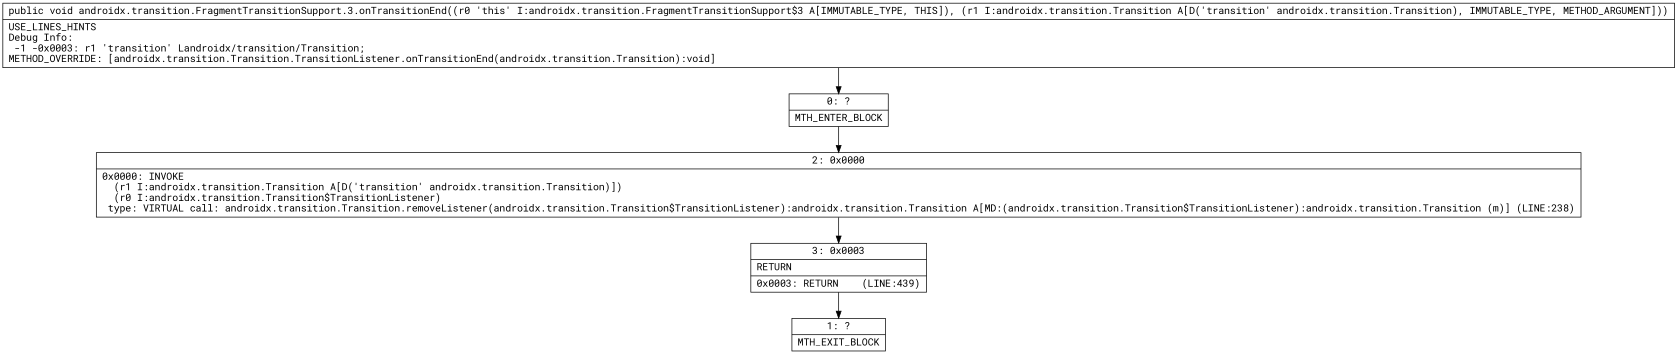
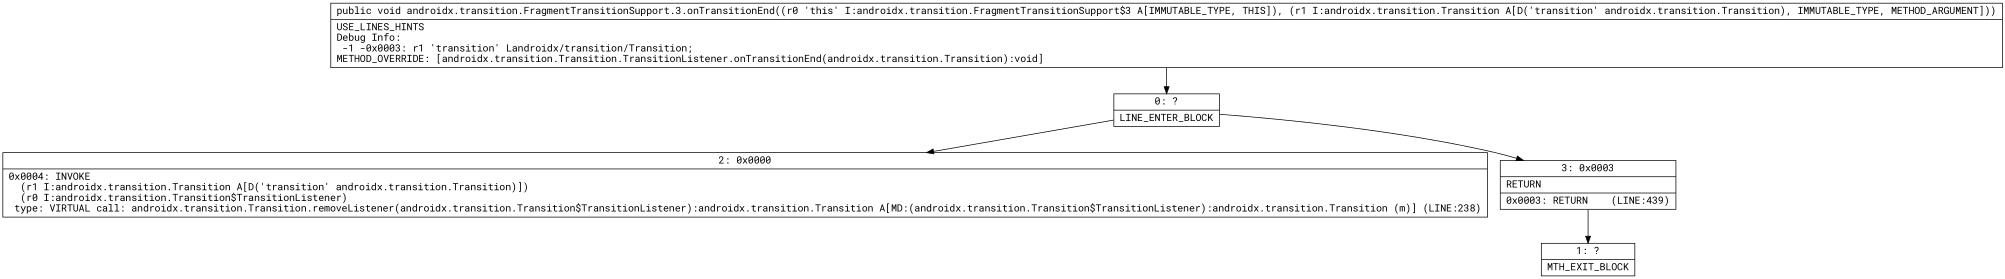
(839, 118) -> (1167, 118)
(149, 177) -> (56, 177)
(839, 227) -> (1369, 130)
